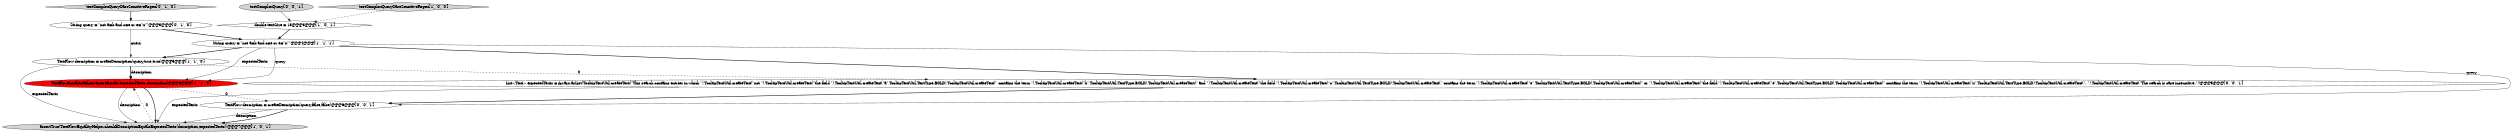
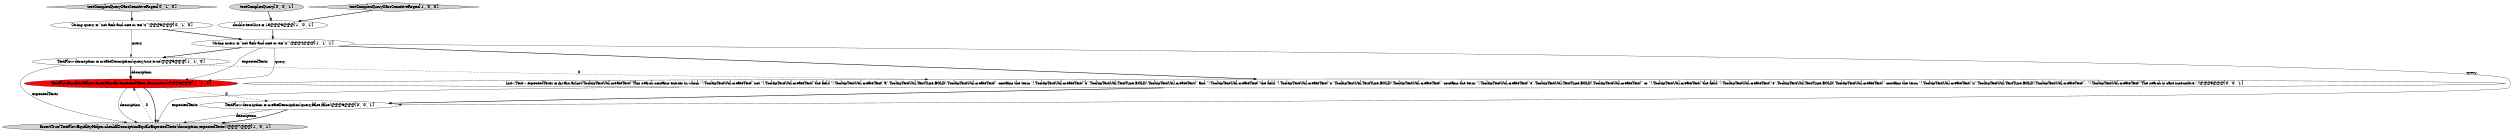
(285, 15) -> (269, 15)
(350, 16) -> (337, 16)
(295, 25) -> (273, 25)
